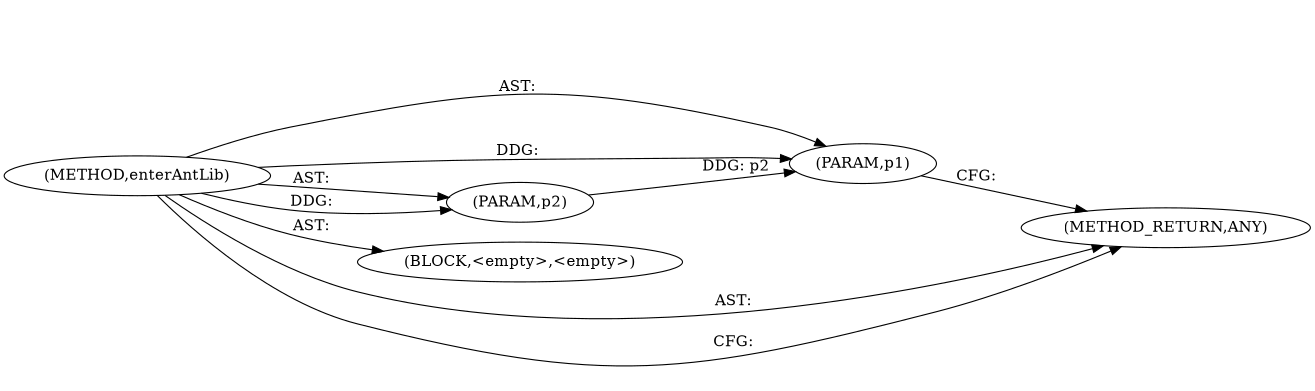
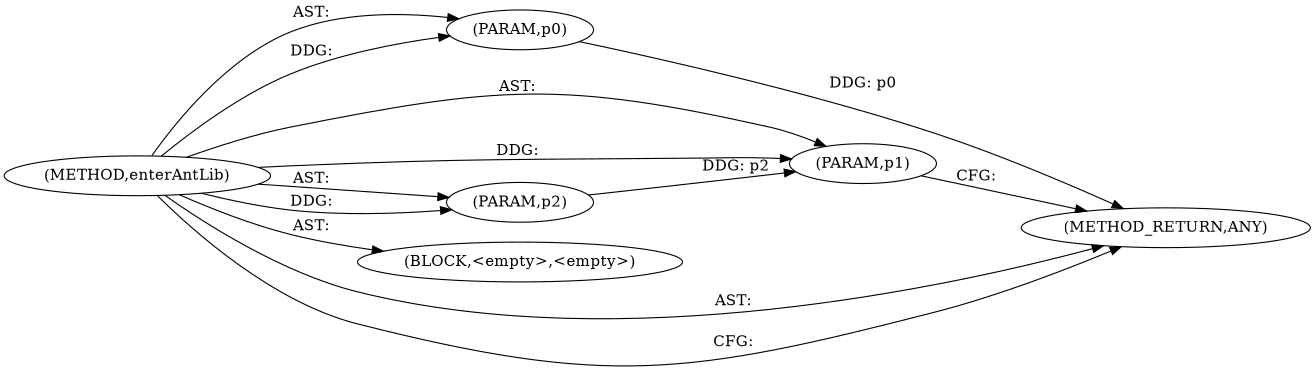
none -> (520, 30)
